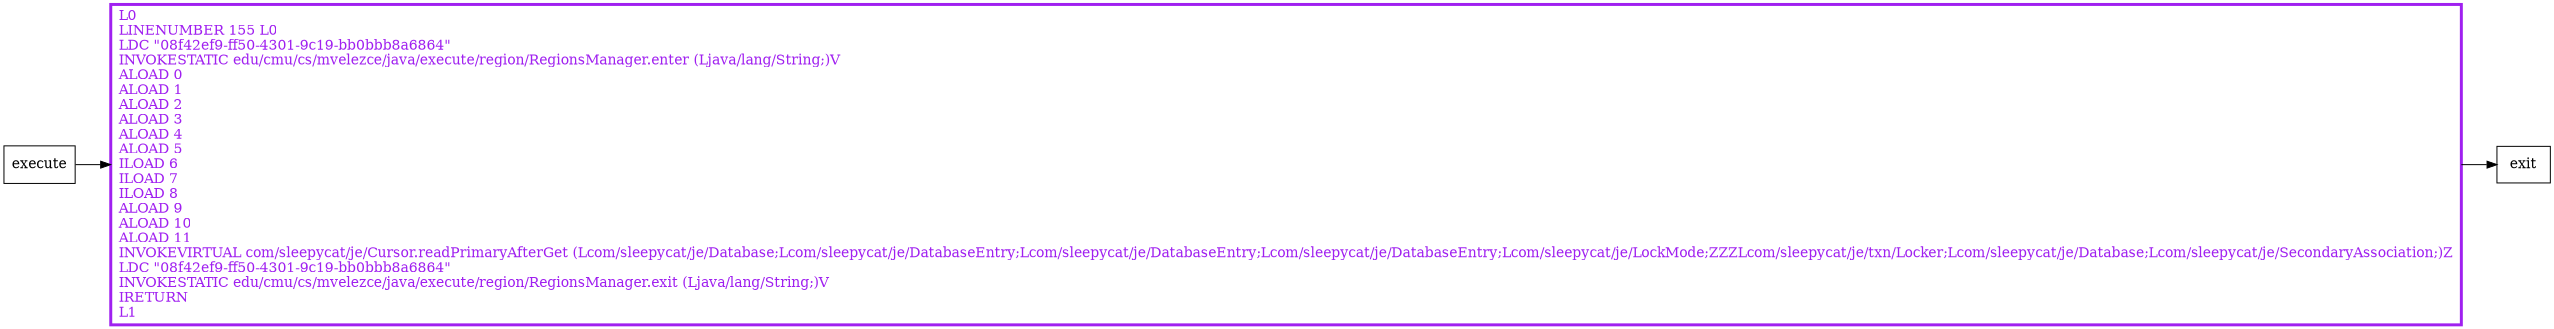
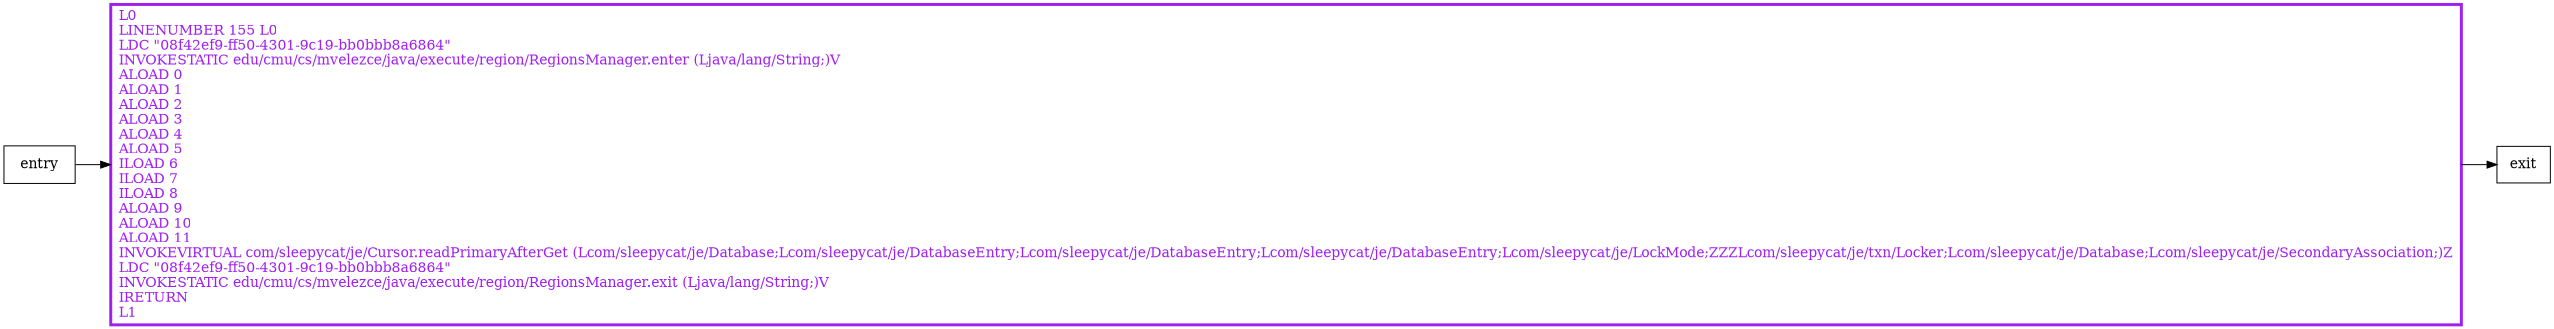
(40, 165) -> (40, 165)
